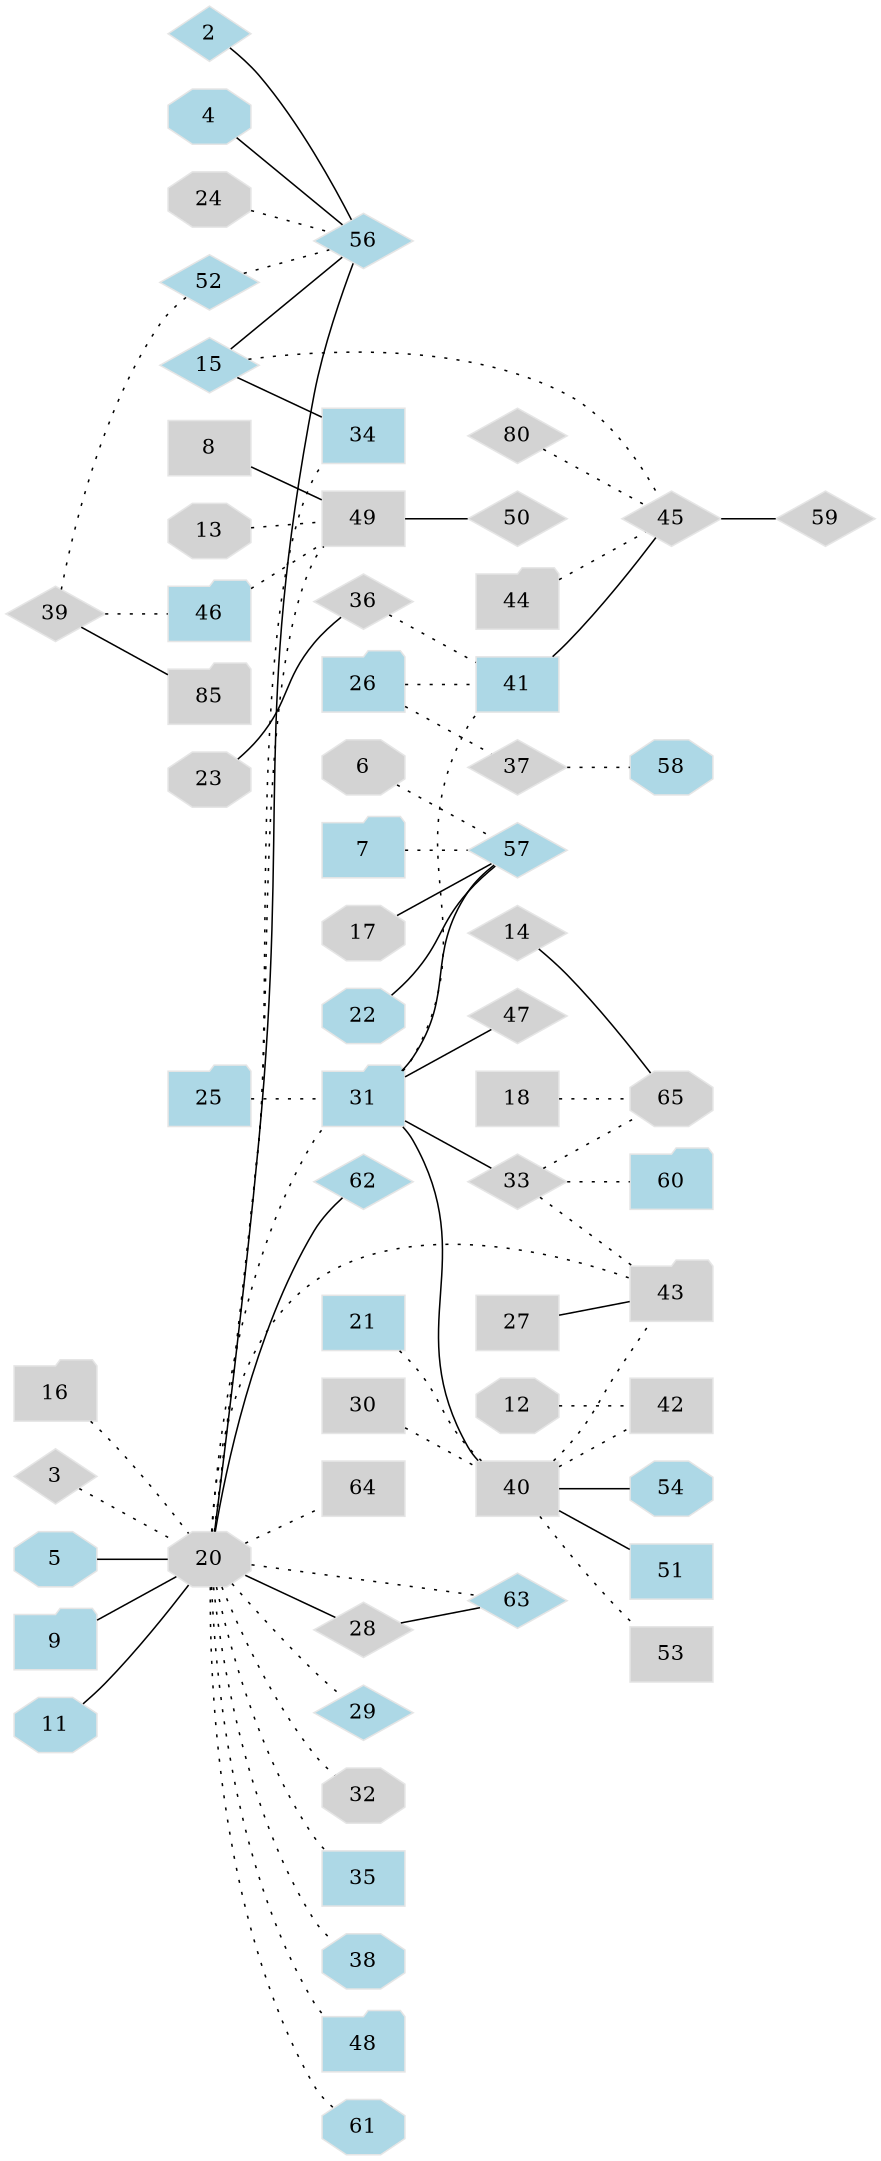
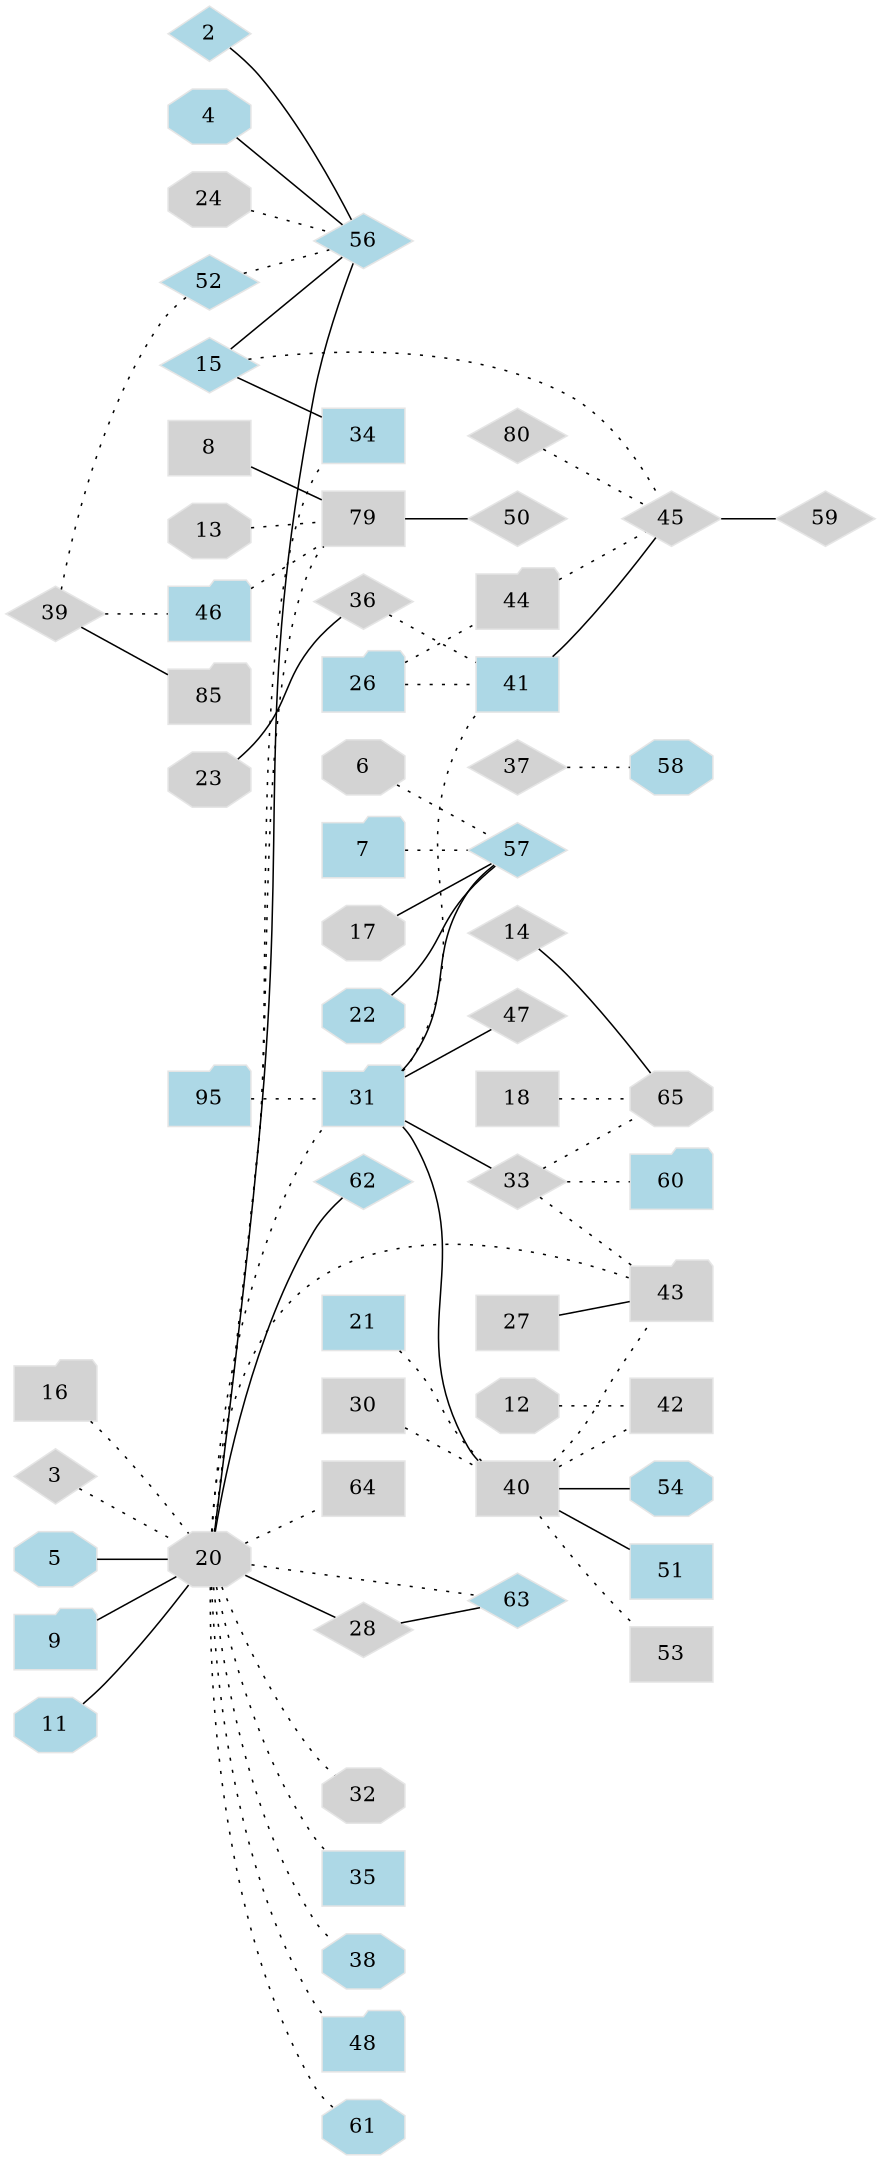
(363, 519) -> (363, 519)
(448, 730) -> (430, 649)
(210, 1099) -> (210, 1099)
(363, 1713) -> none
